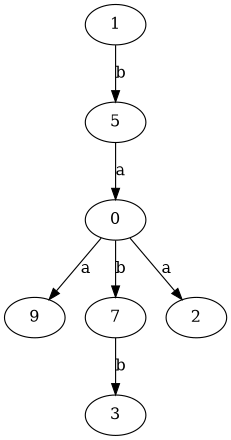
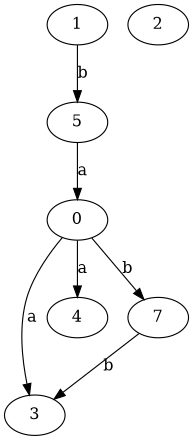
(152, 264) -> (25, 306)
(35, 318) -> (77, 318)
